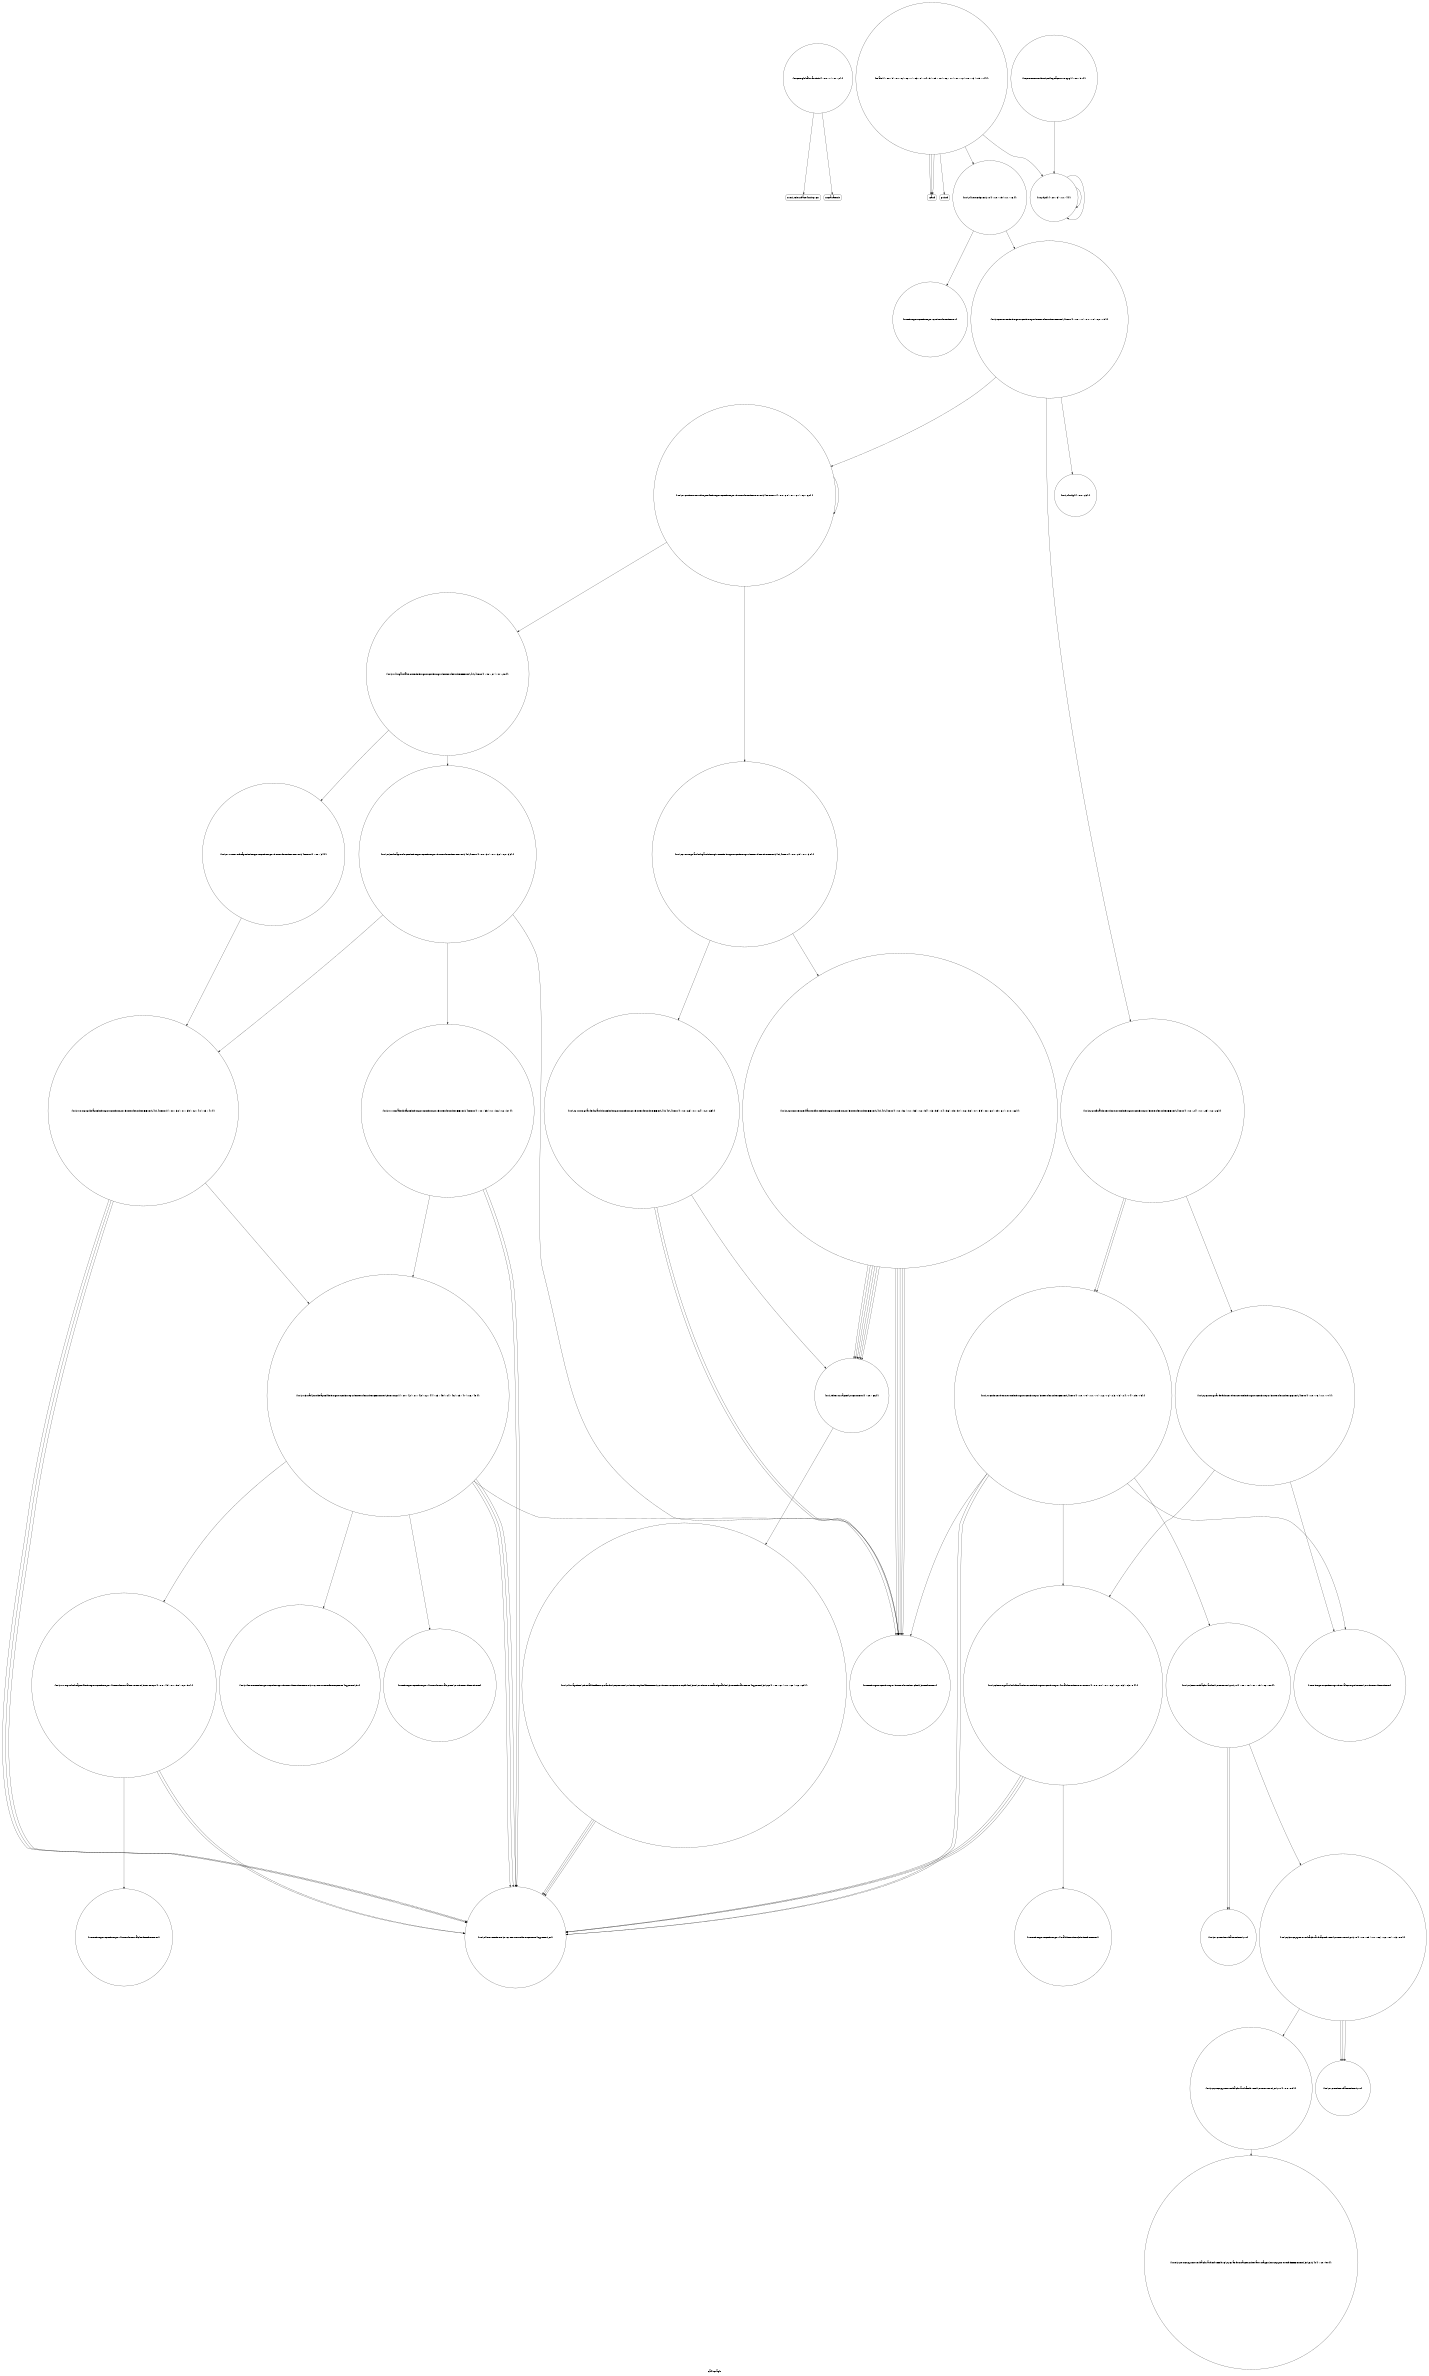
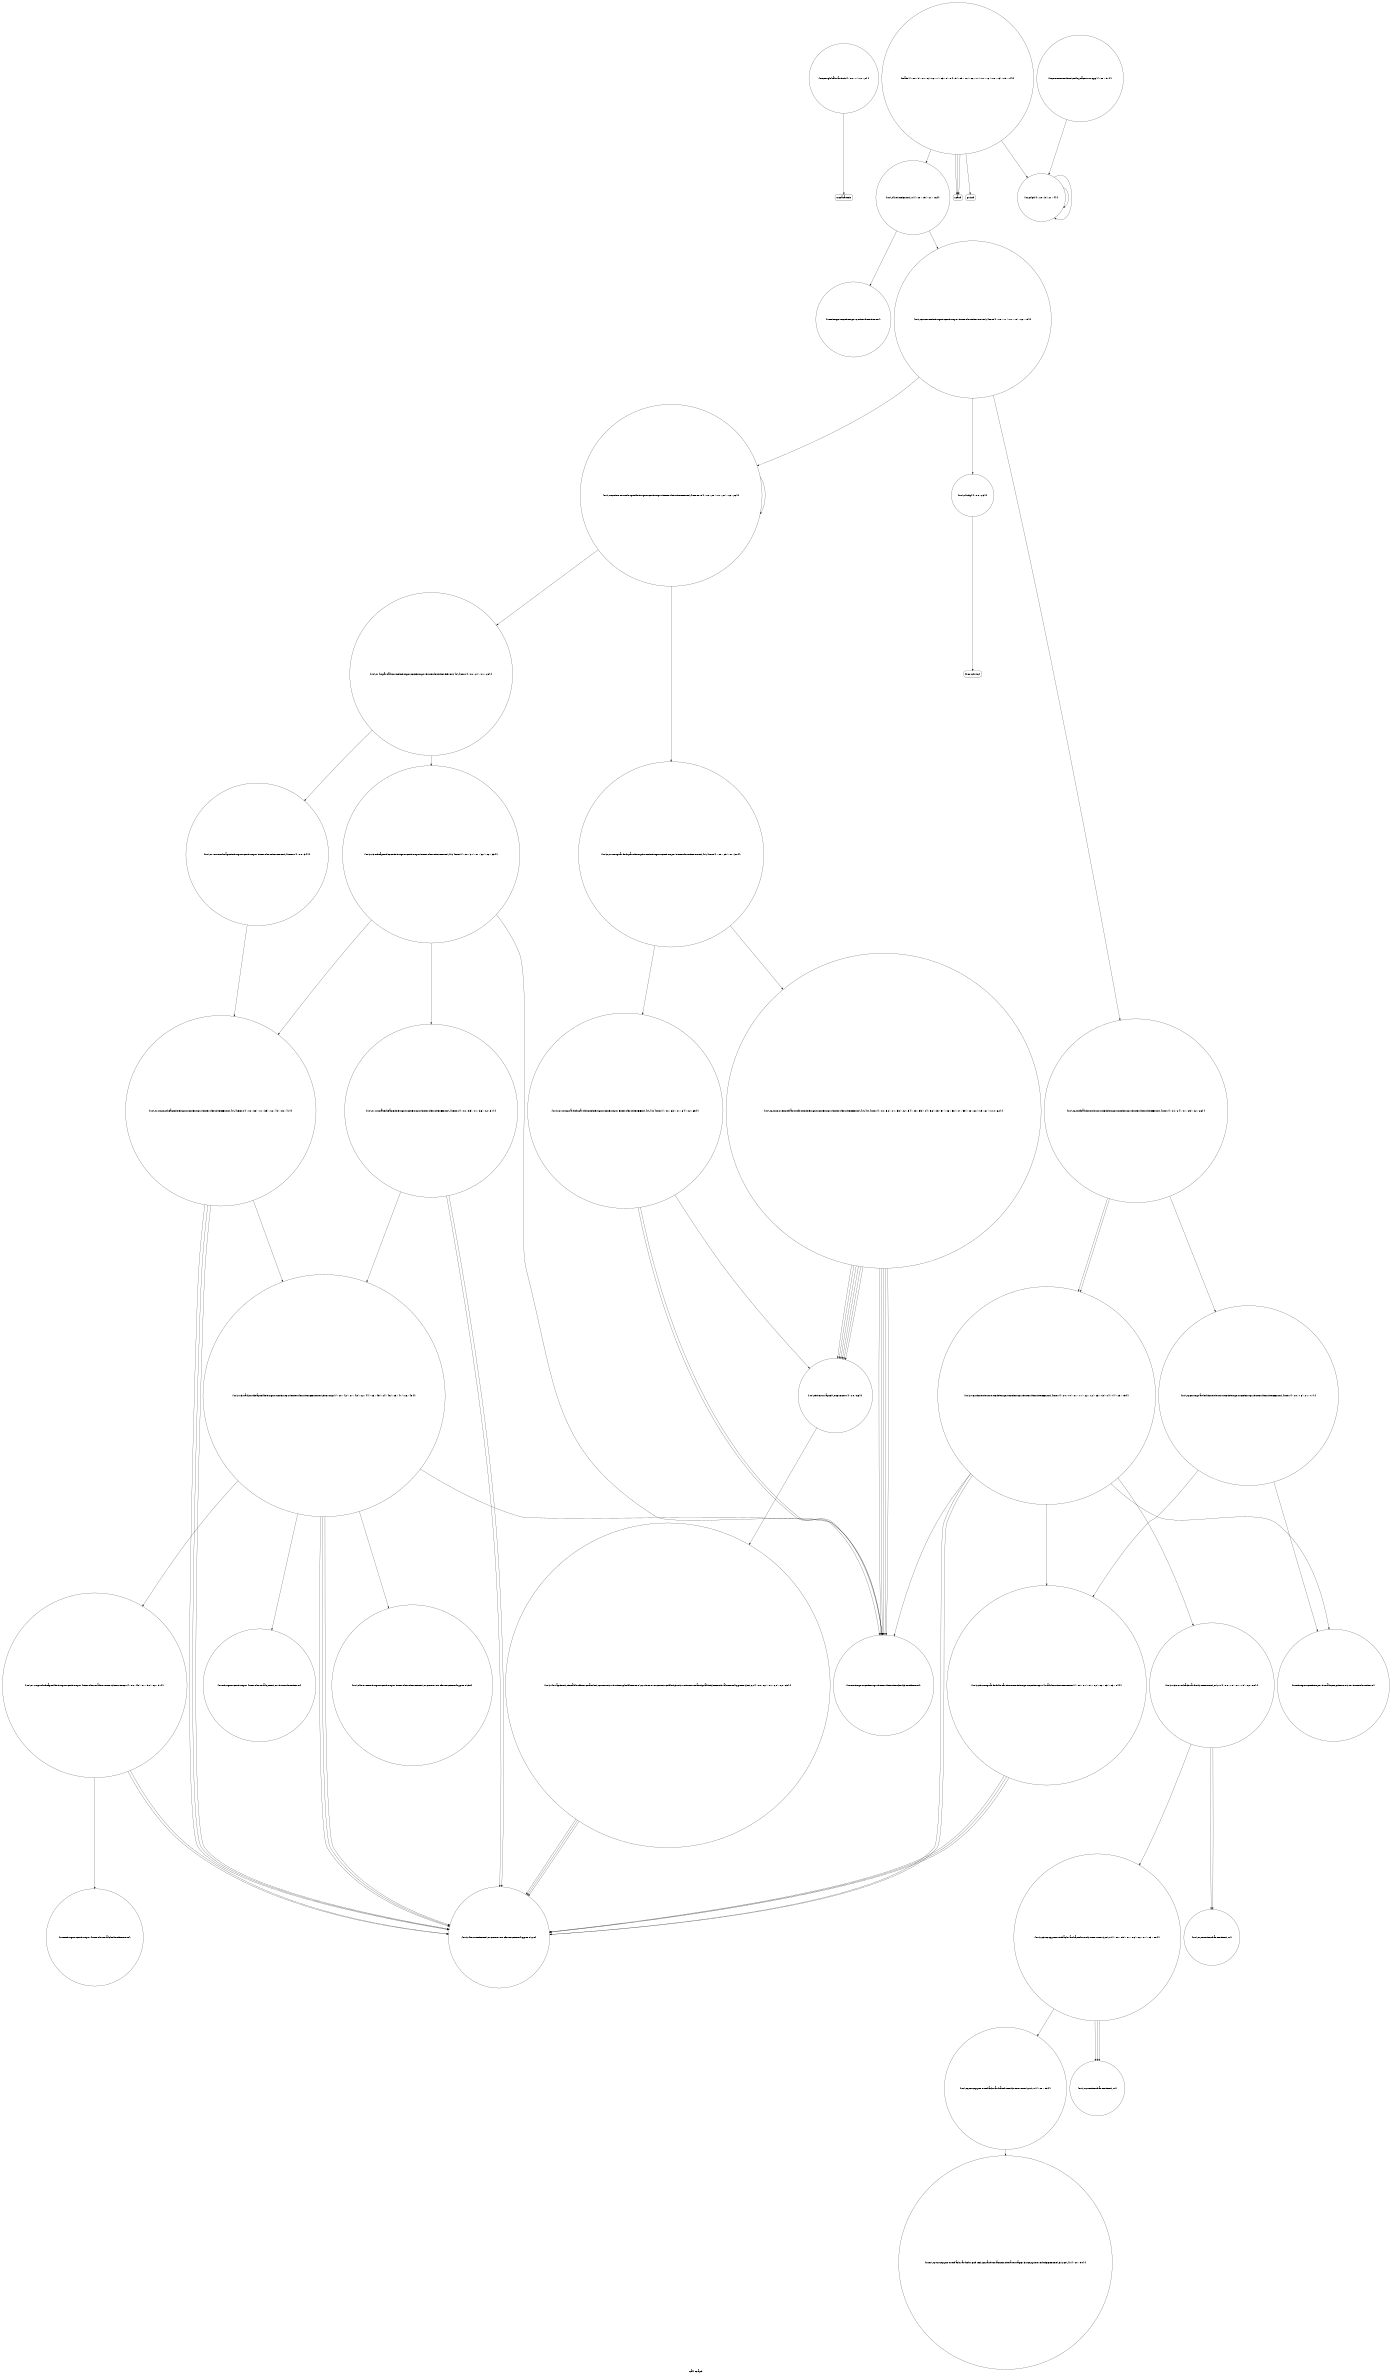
(803, 198) -> none
none -> (973, 674)
(1063, 1937) -> none
